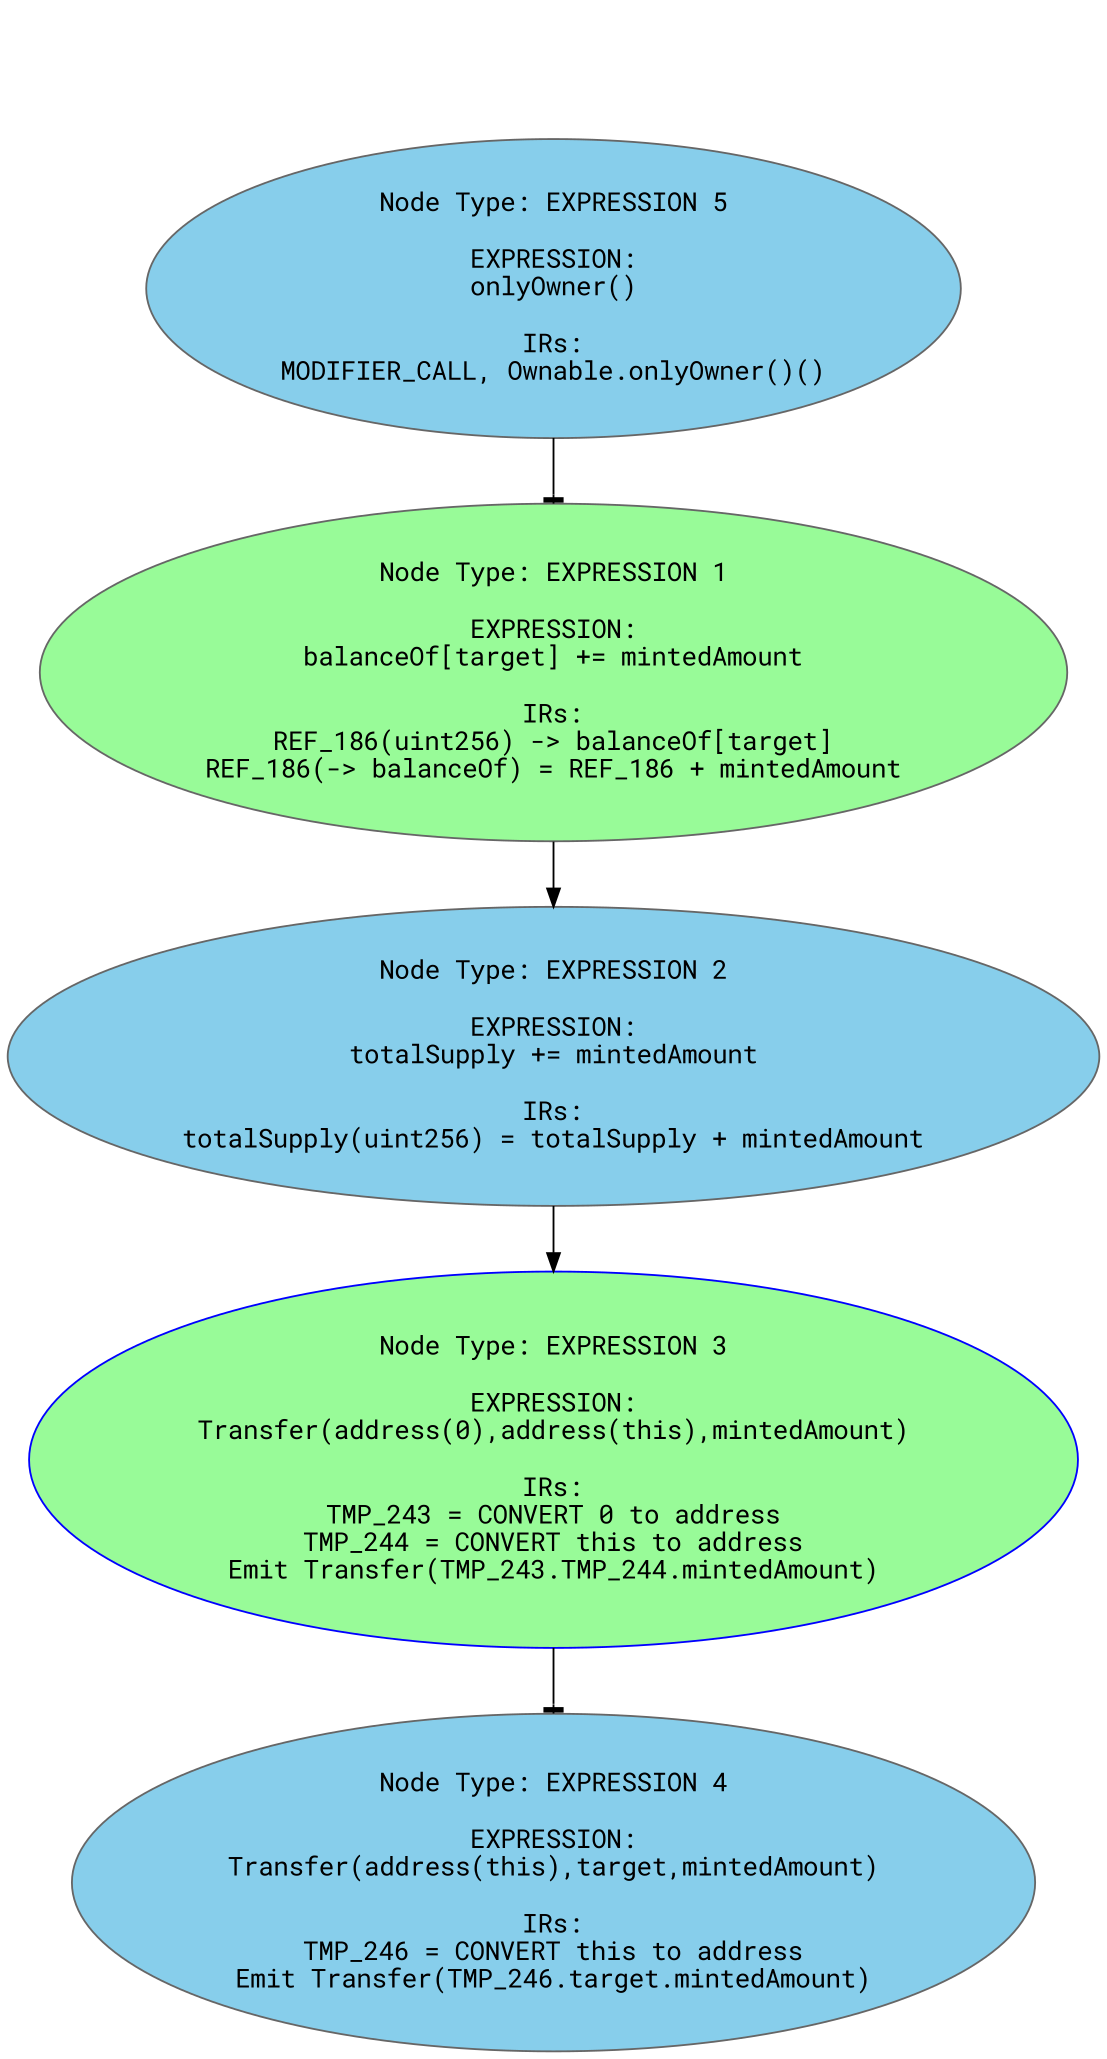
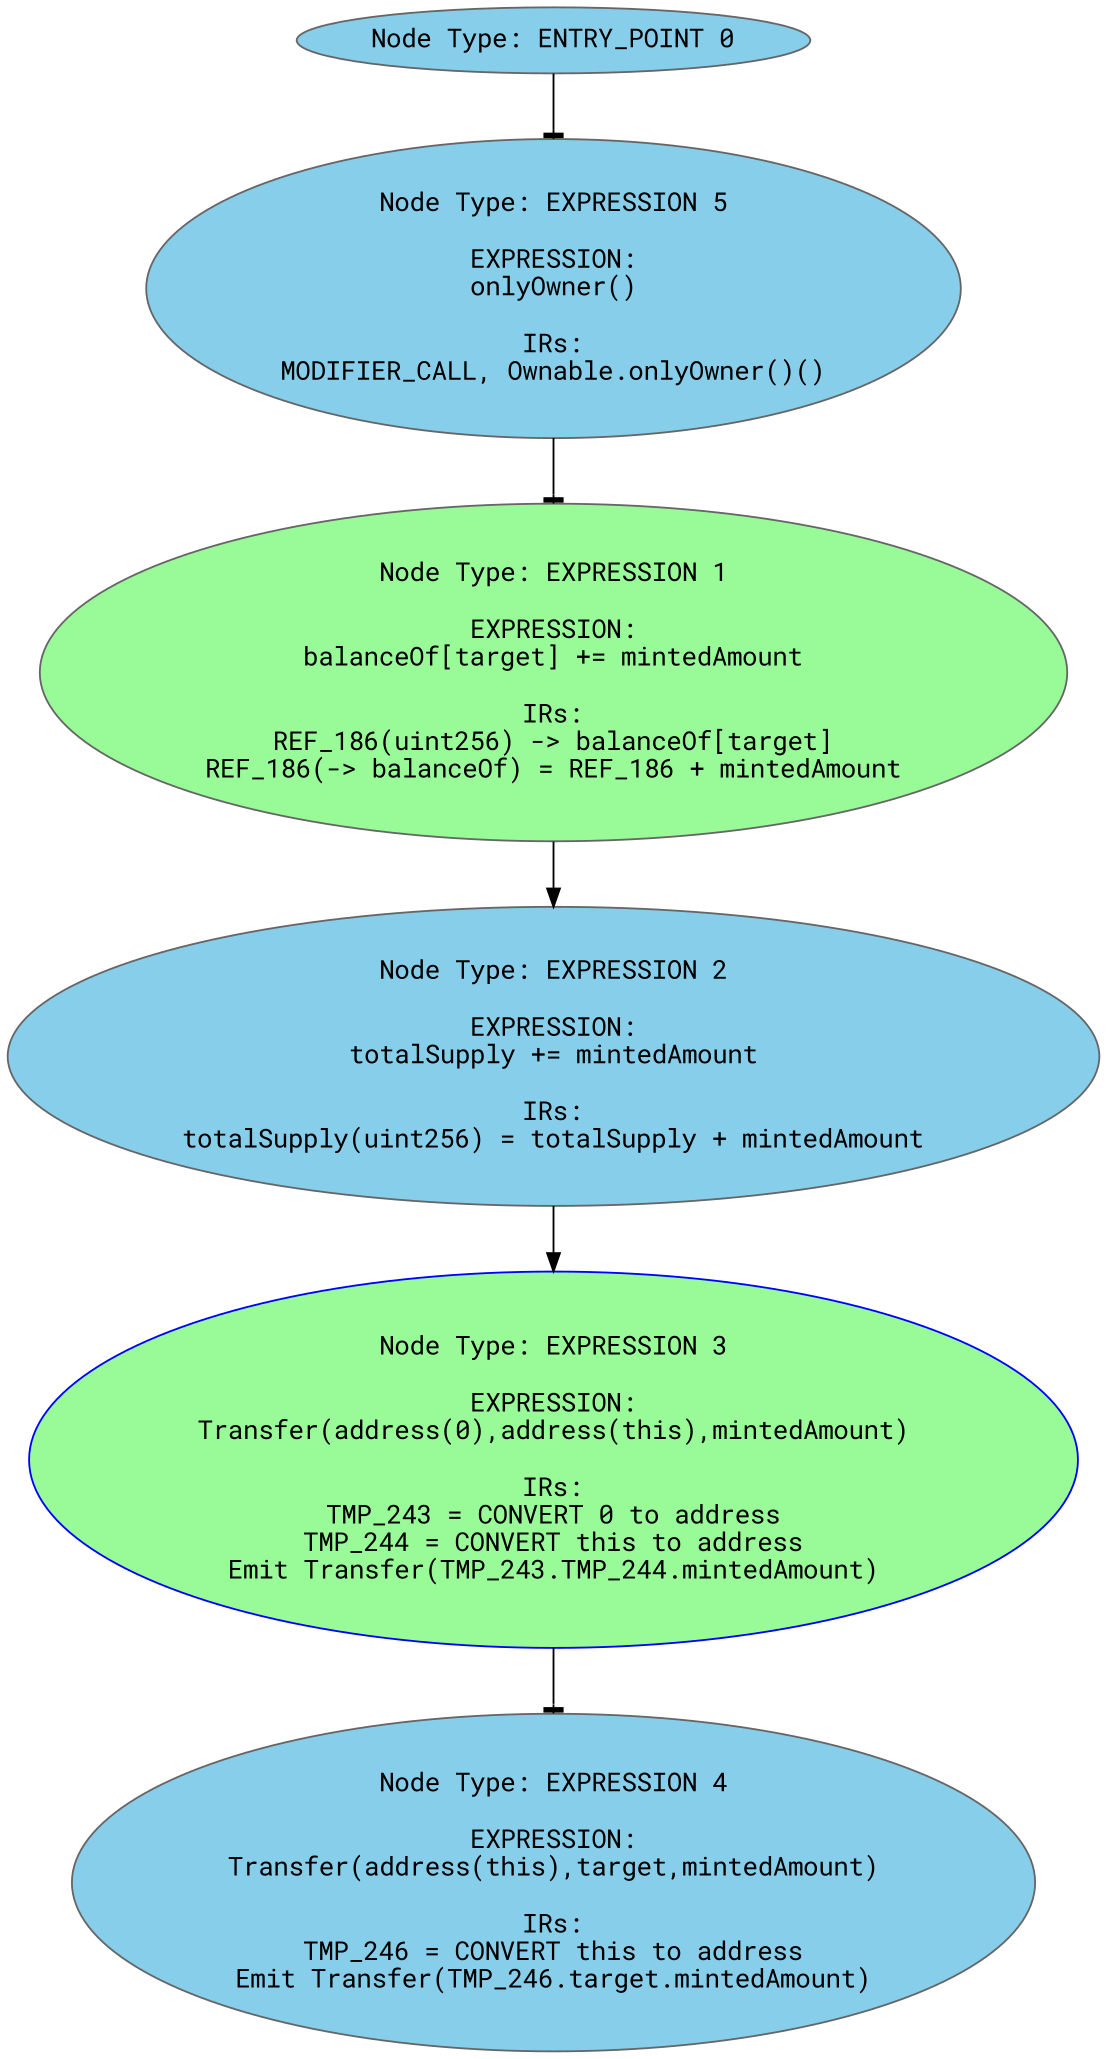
none -> (554, 40)
